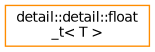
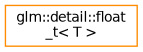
(77, 26) -> (71, 26)
